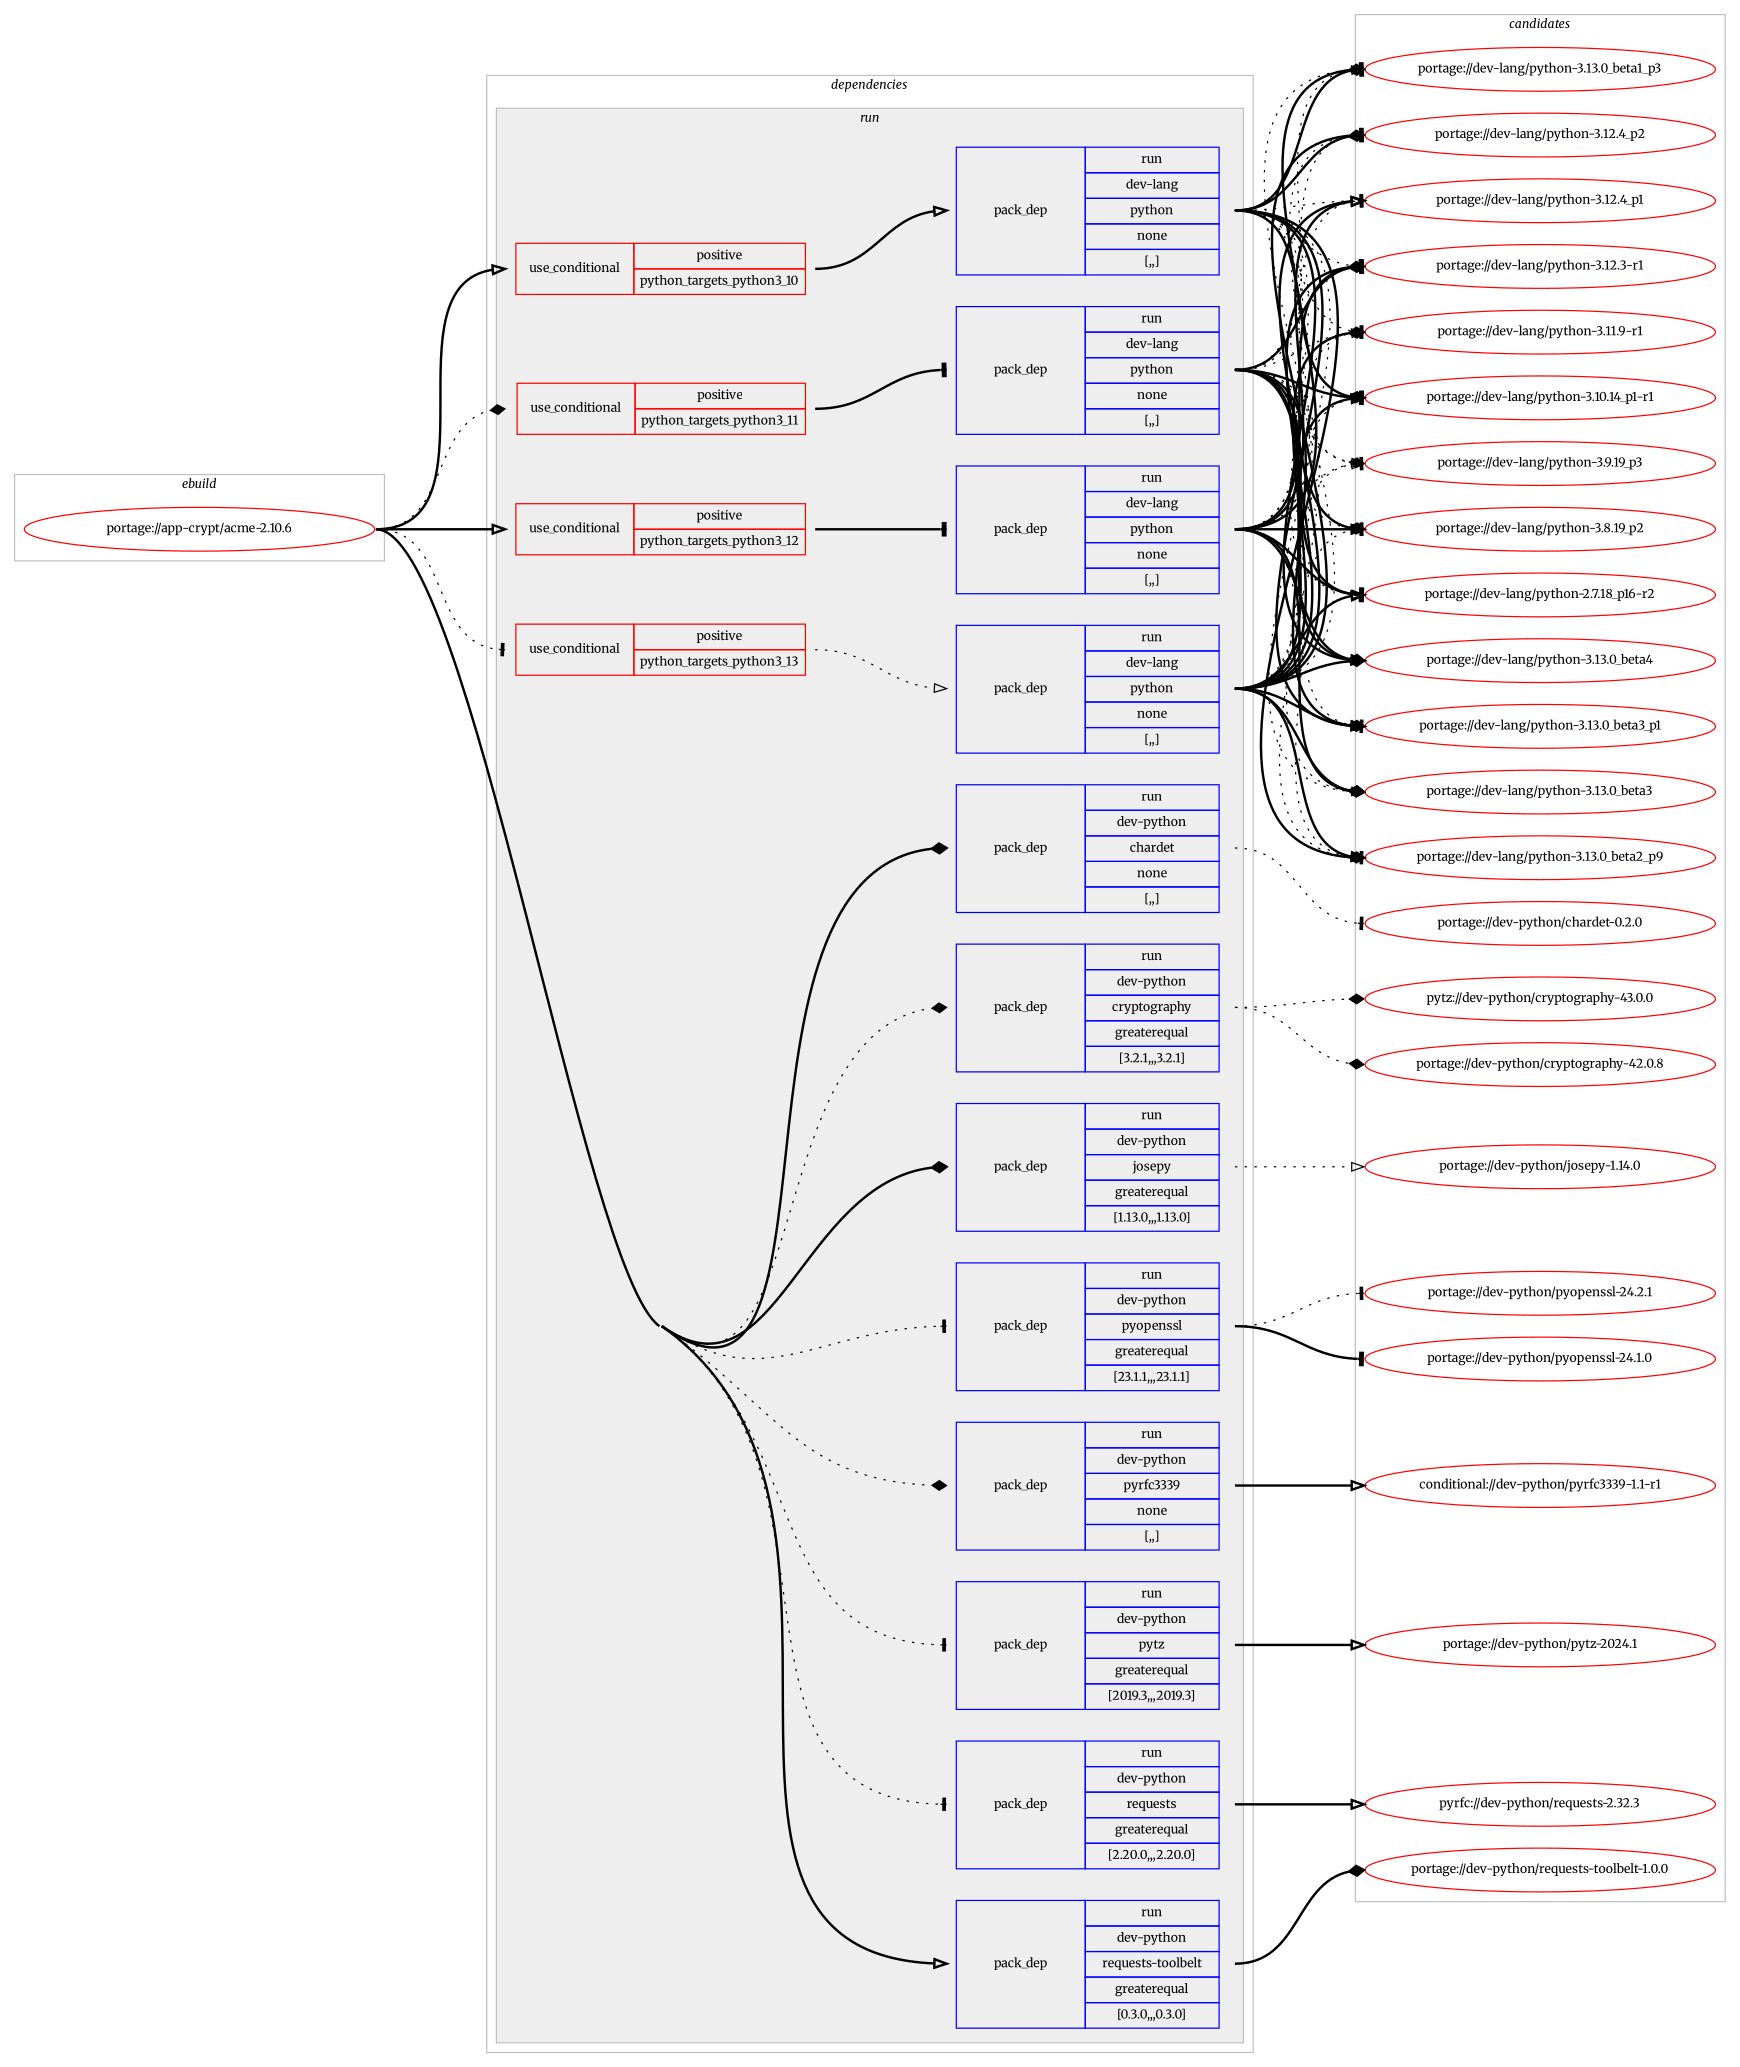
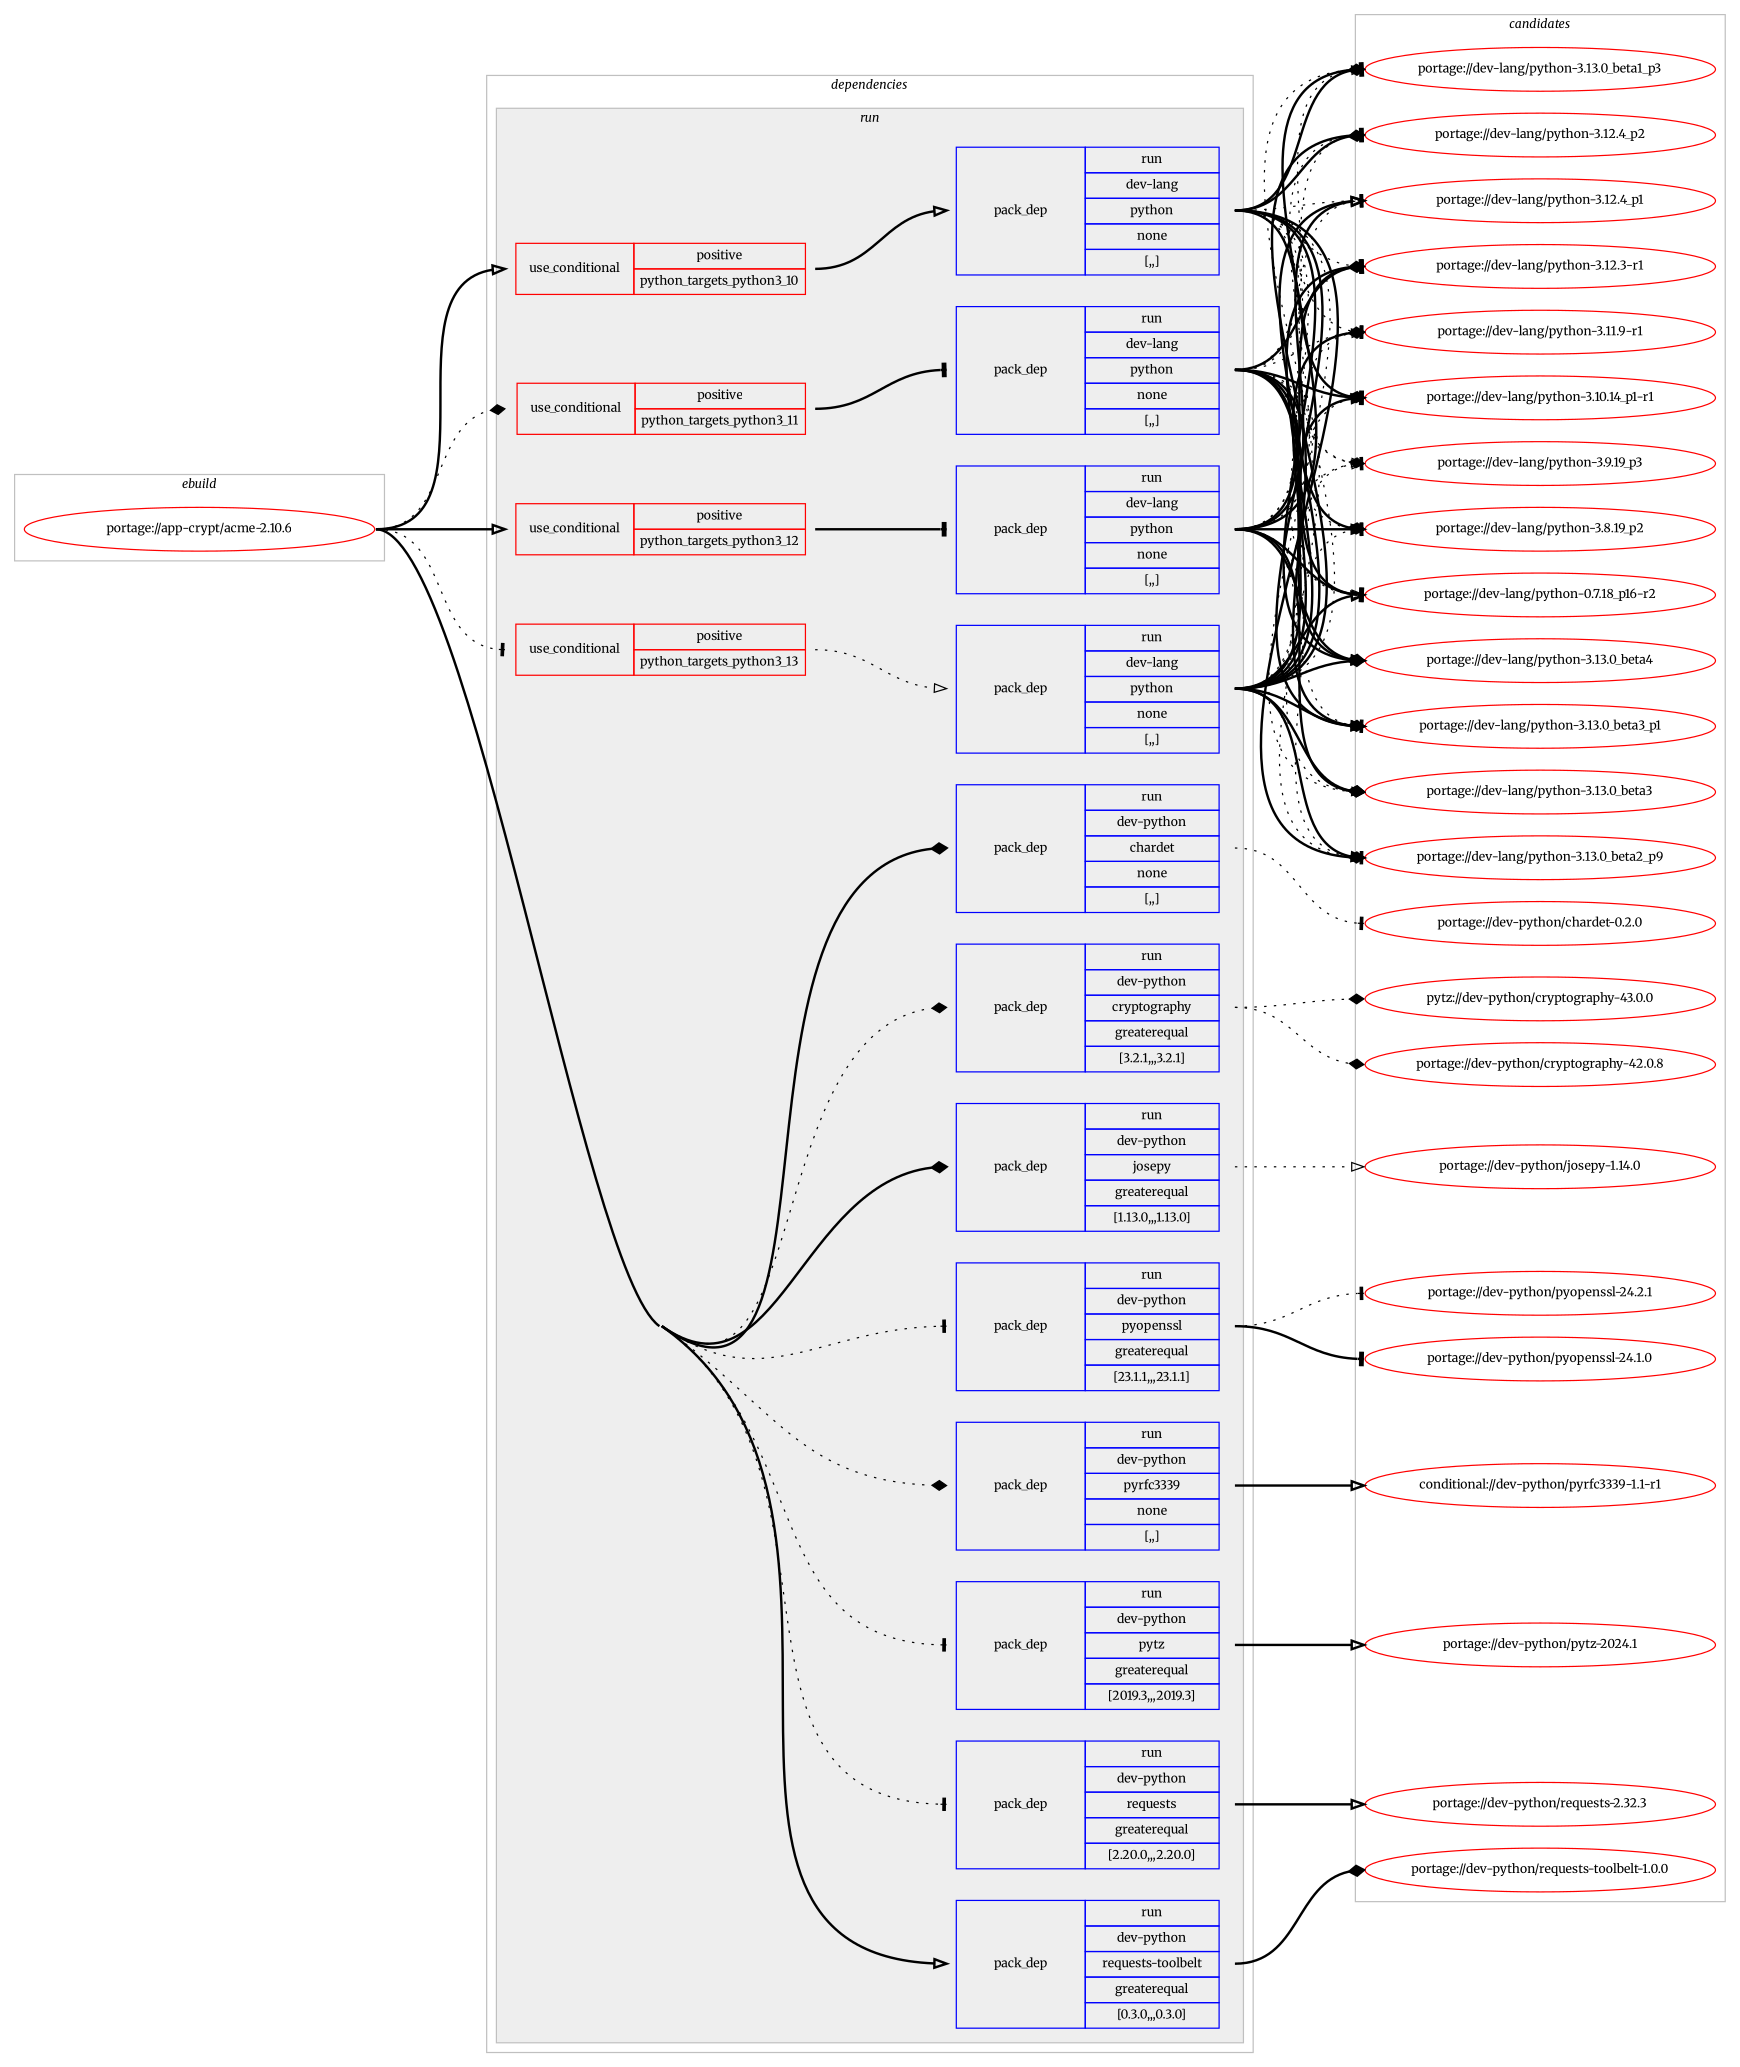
(1540, 595) -> (1540, 595)
(1540, 1804) -> (1540, 1804)
